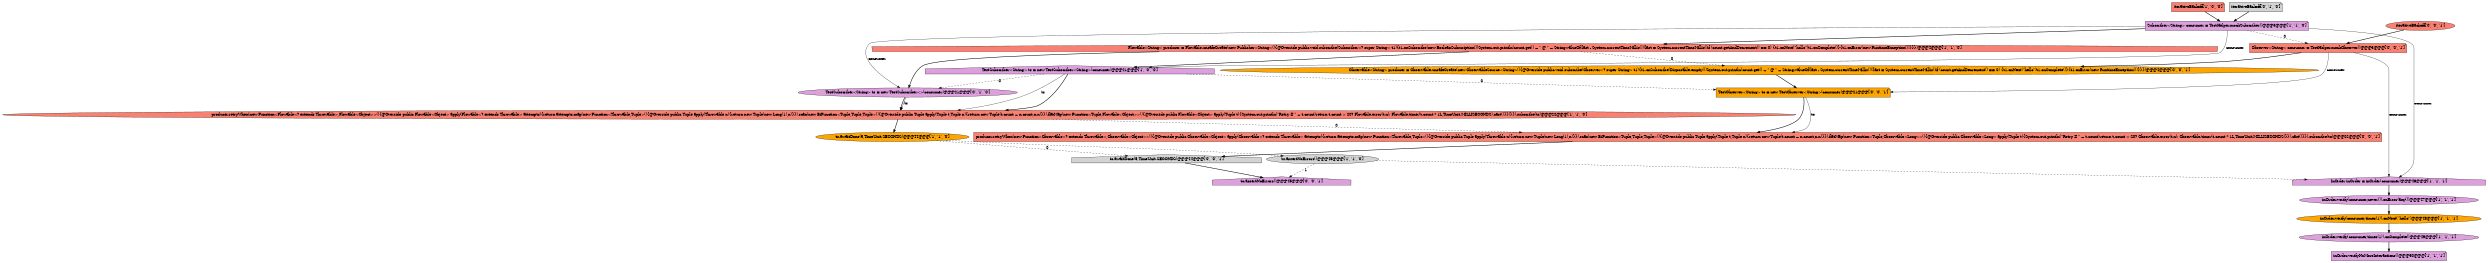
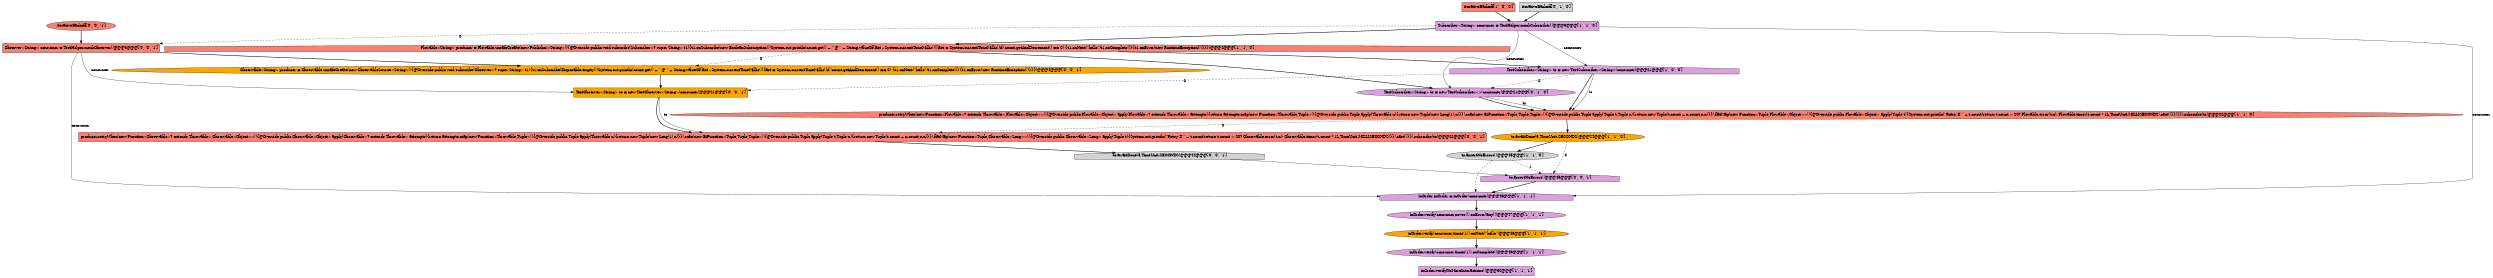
(1114, 147) -> (1536, 146)
(1031, 148) -> (1562, 157)
(1223, 170) -> (1368, 167)
none -> (1515, 187)
